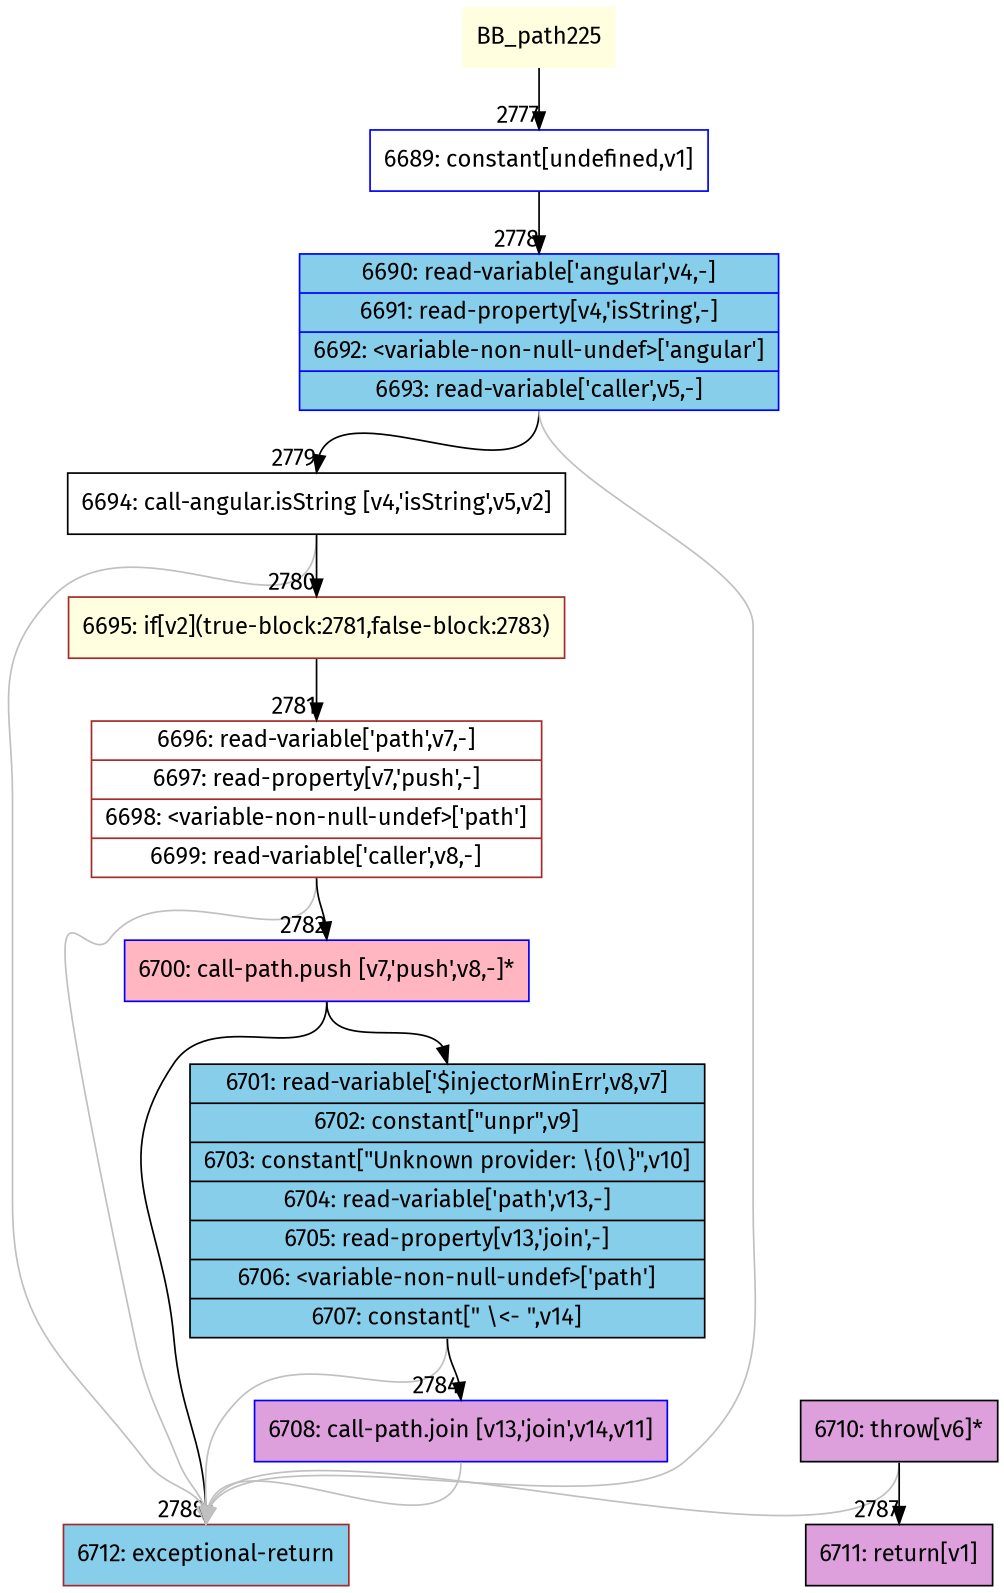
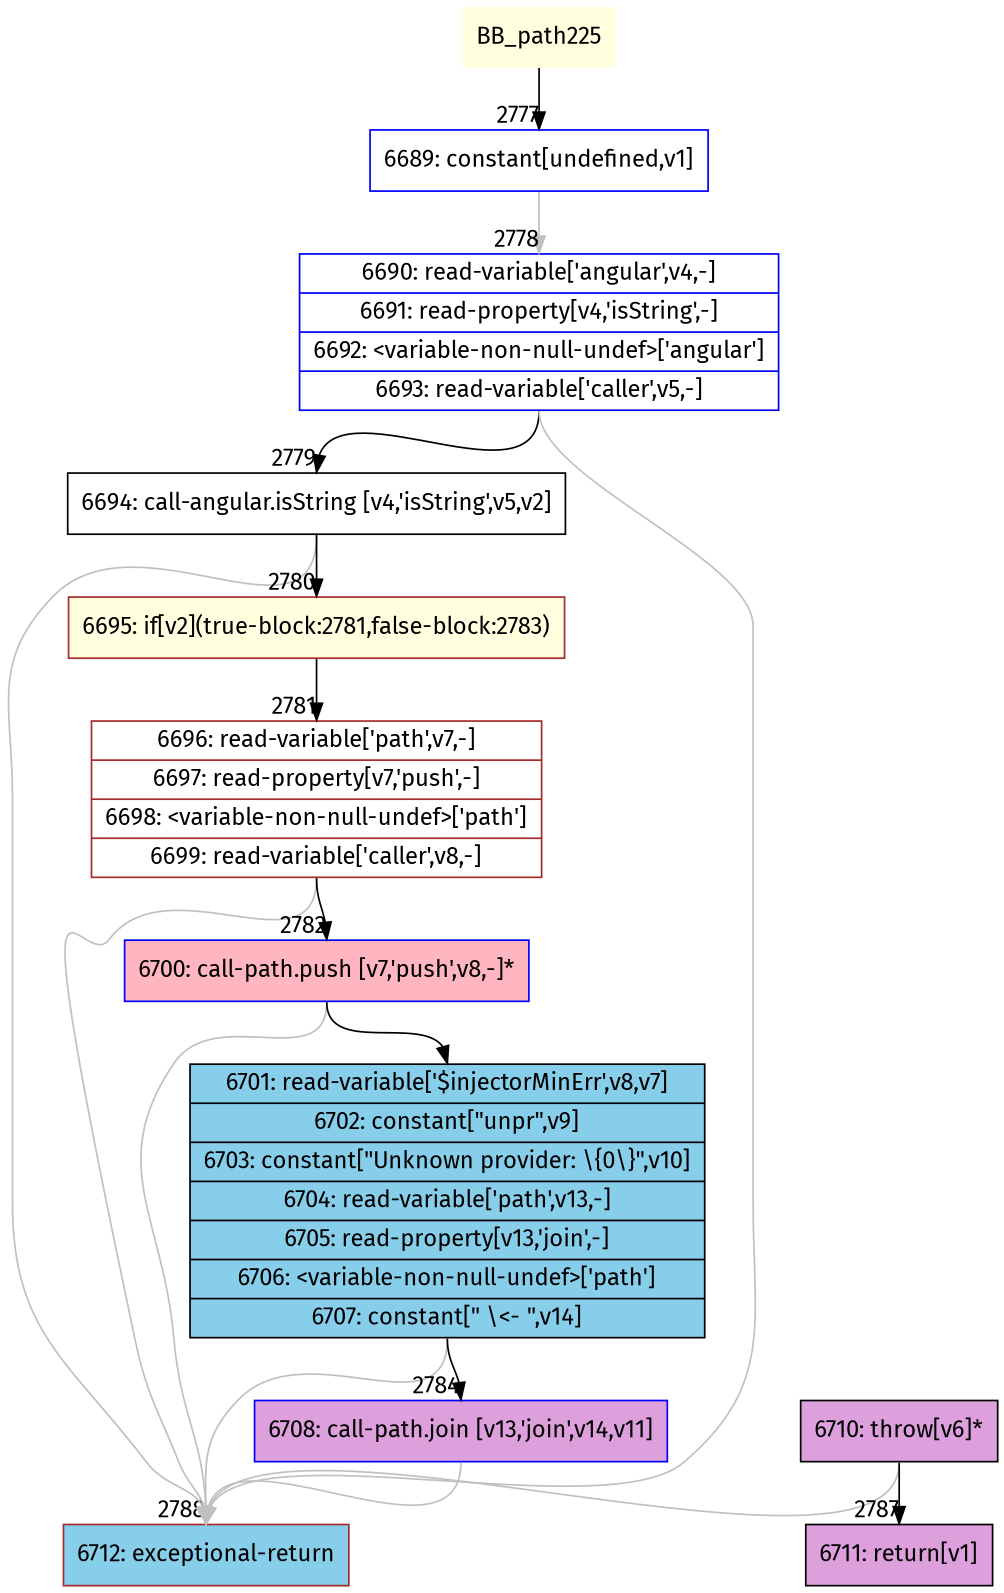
(539, 214) -> (539, 214)
(539, 332) -> (539, 332)
(144, 1194) -> (144, 1194)
